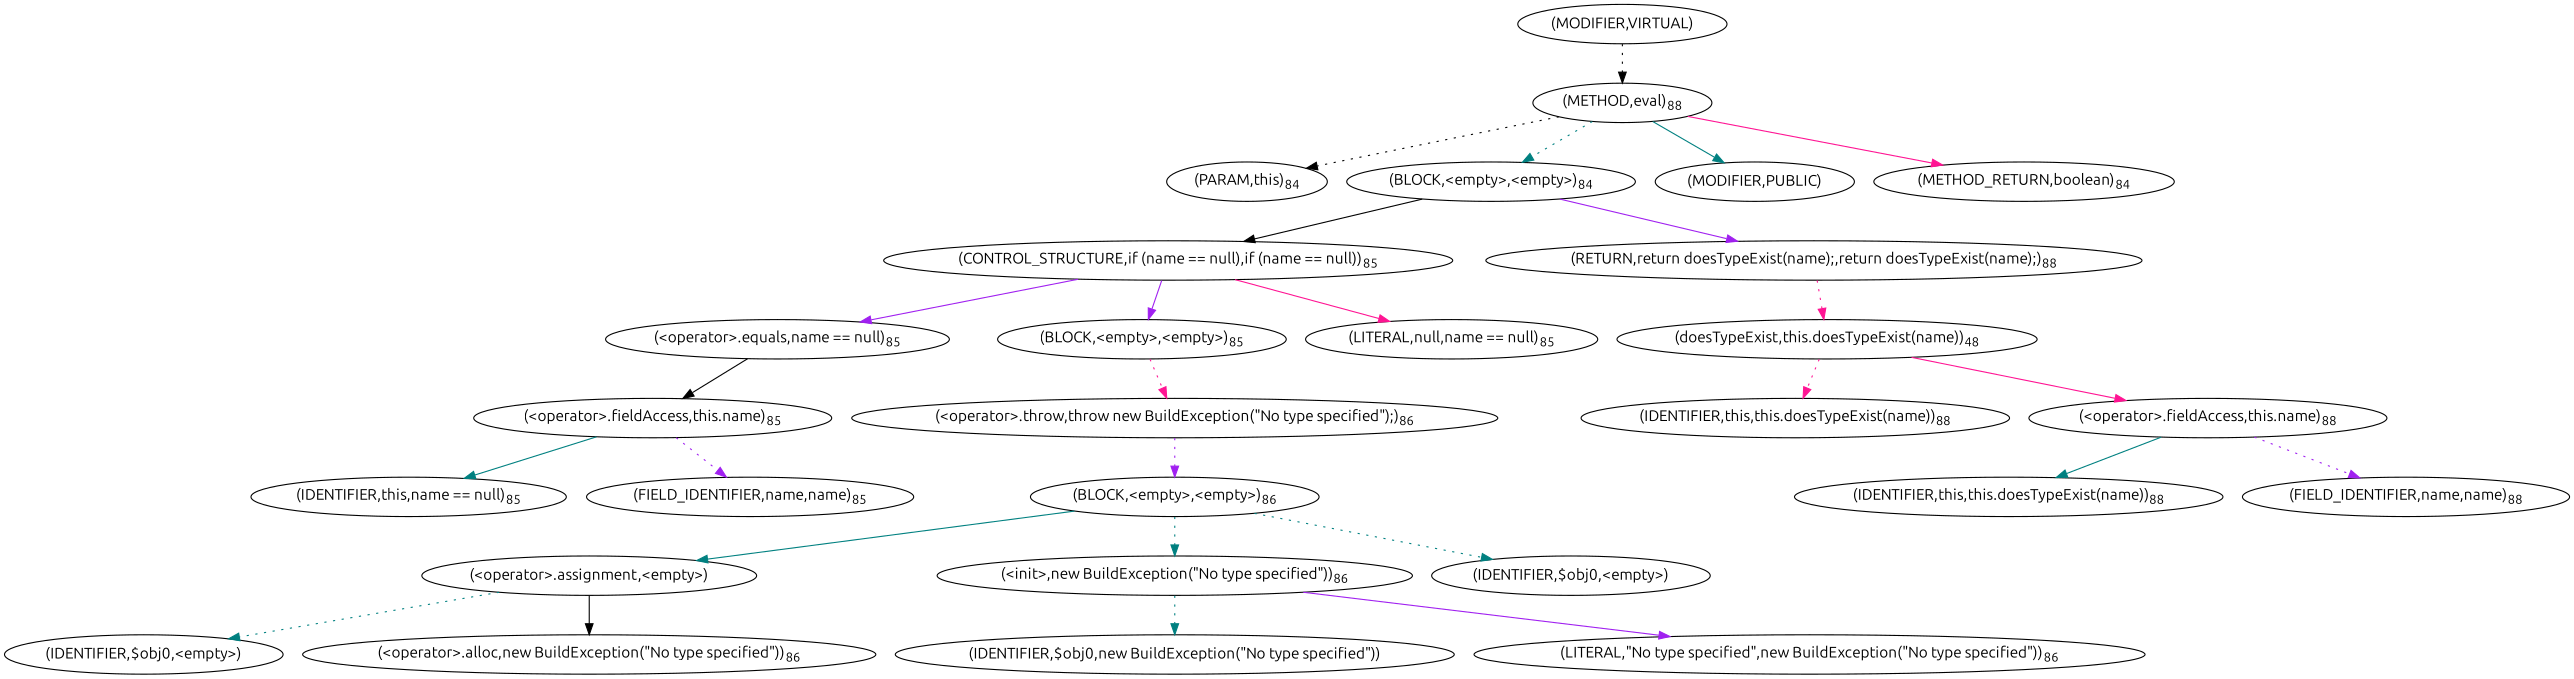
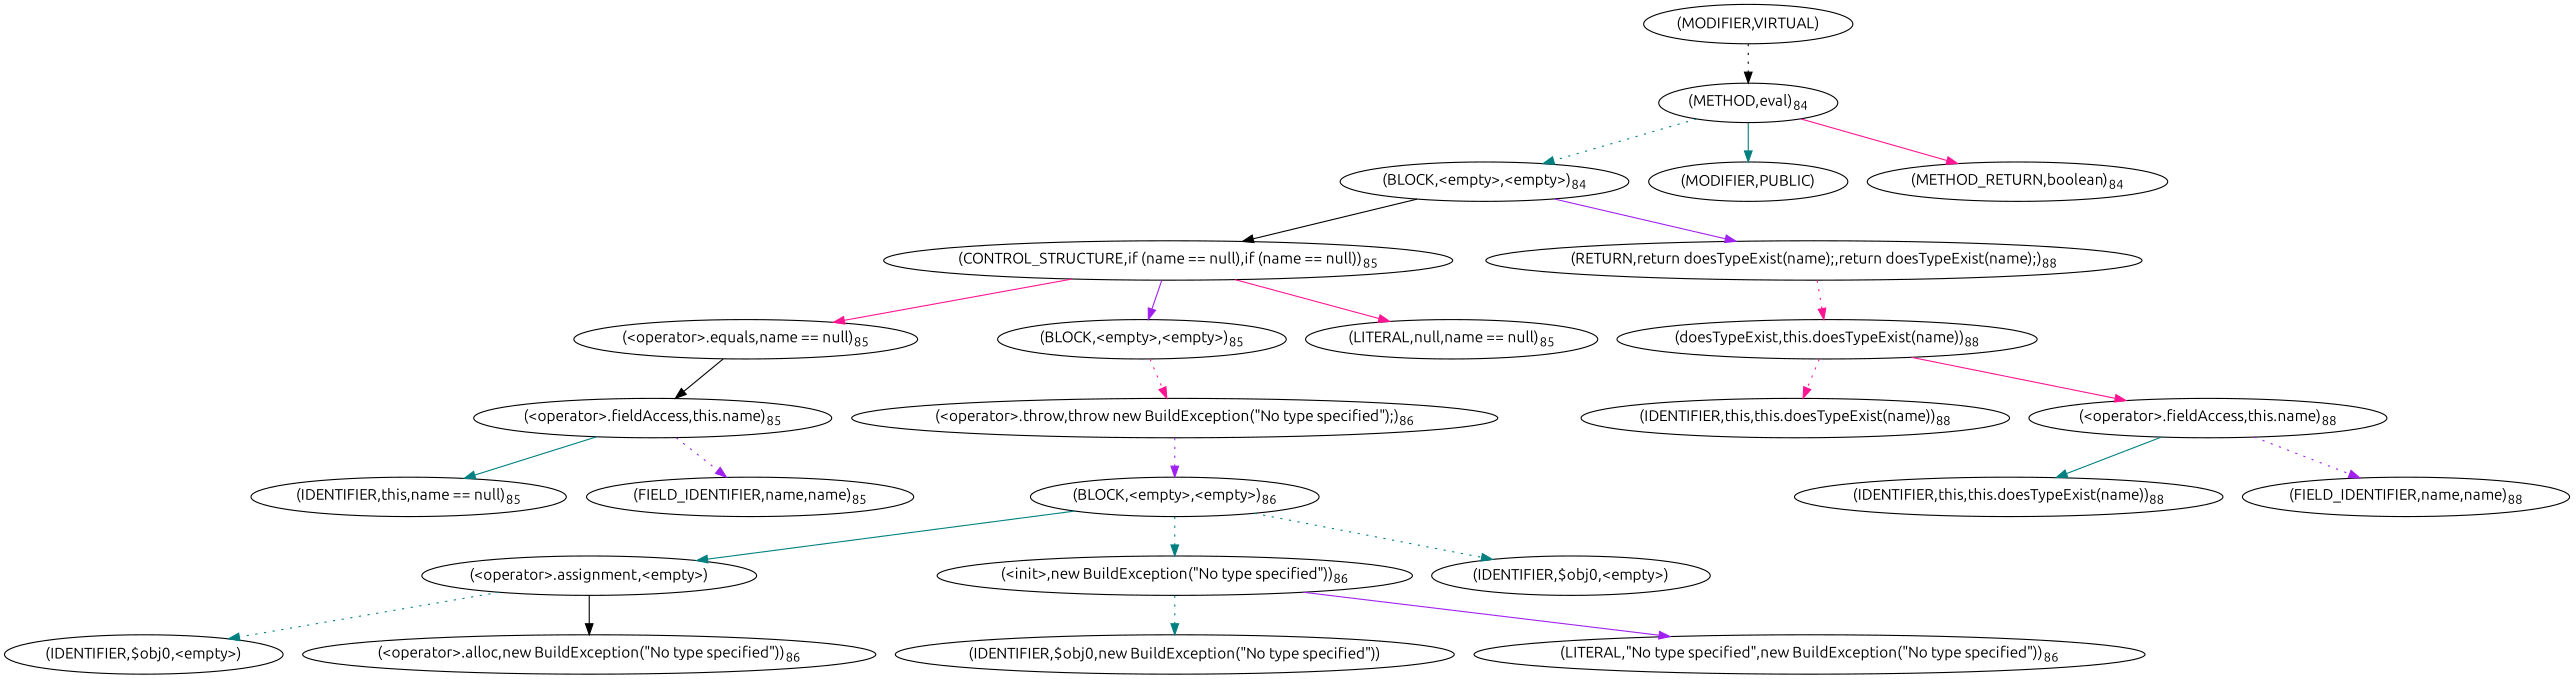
(1675, 101) -> (1801, 101)
(1247, 182) -> none
(975, 300) -> (958, 300)
(1972, 338) -> (1972, 338)
